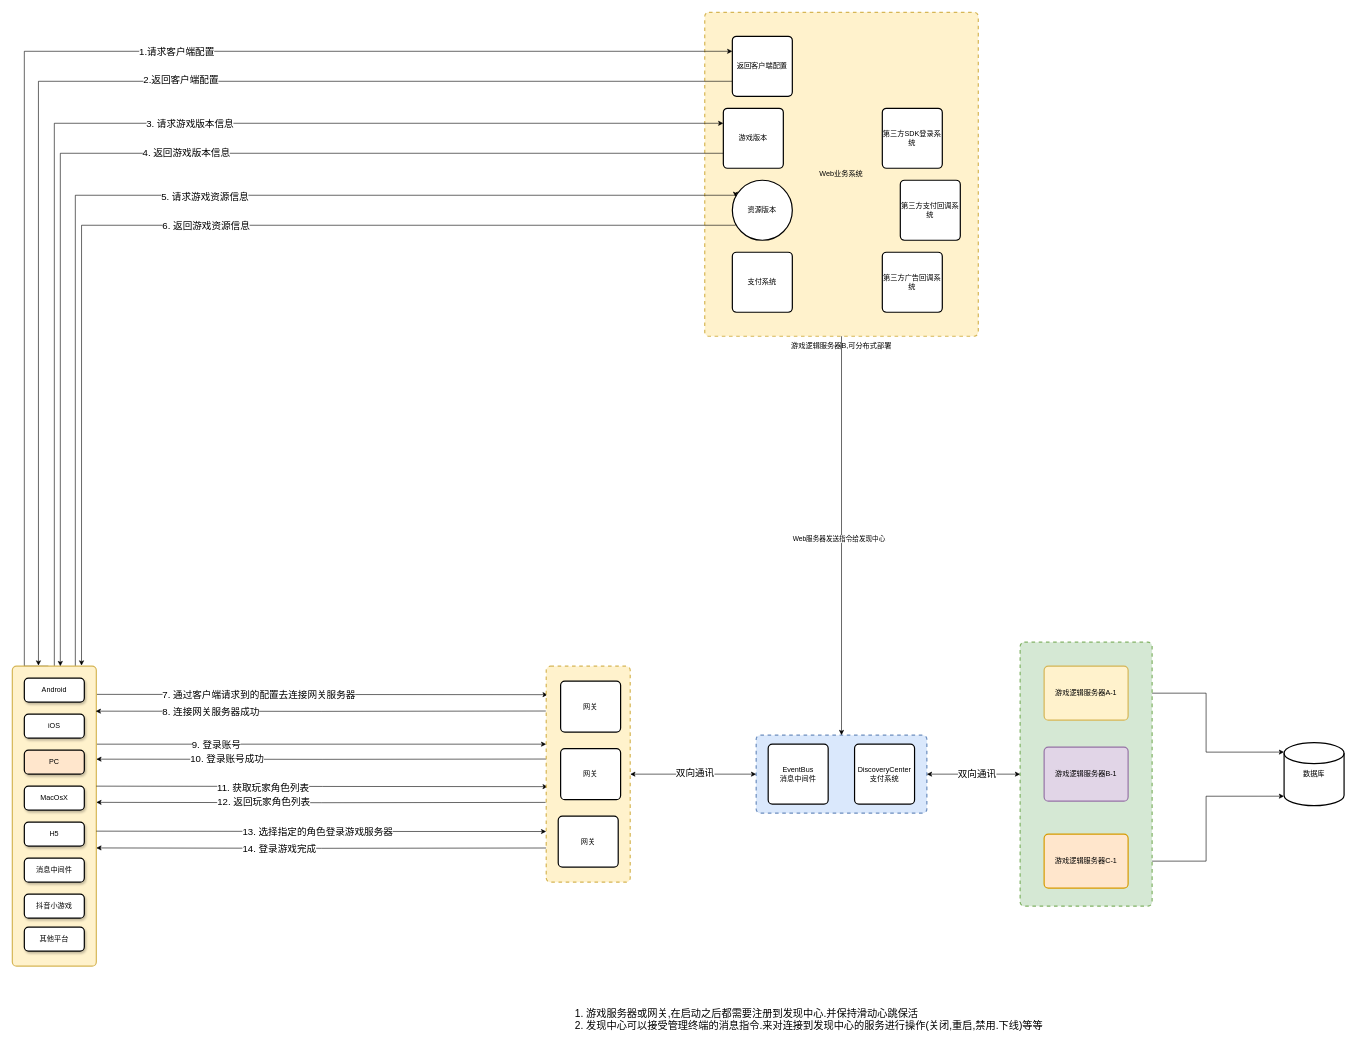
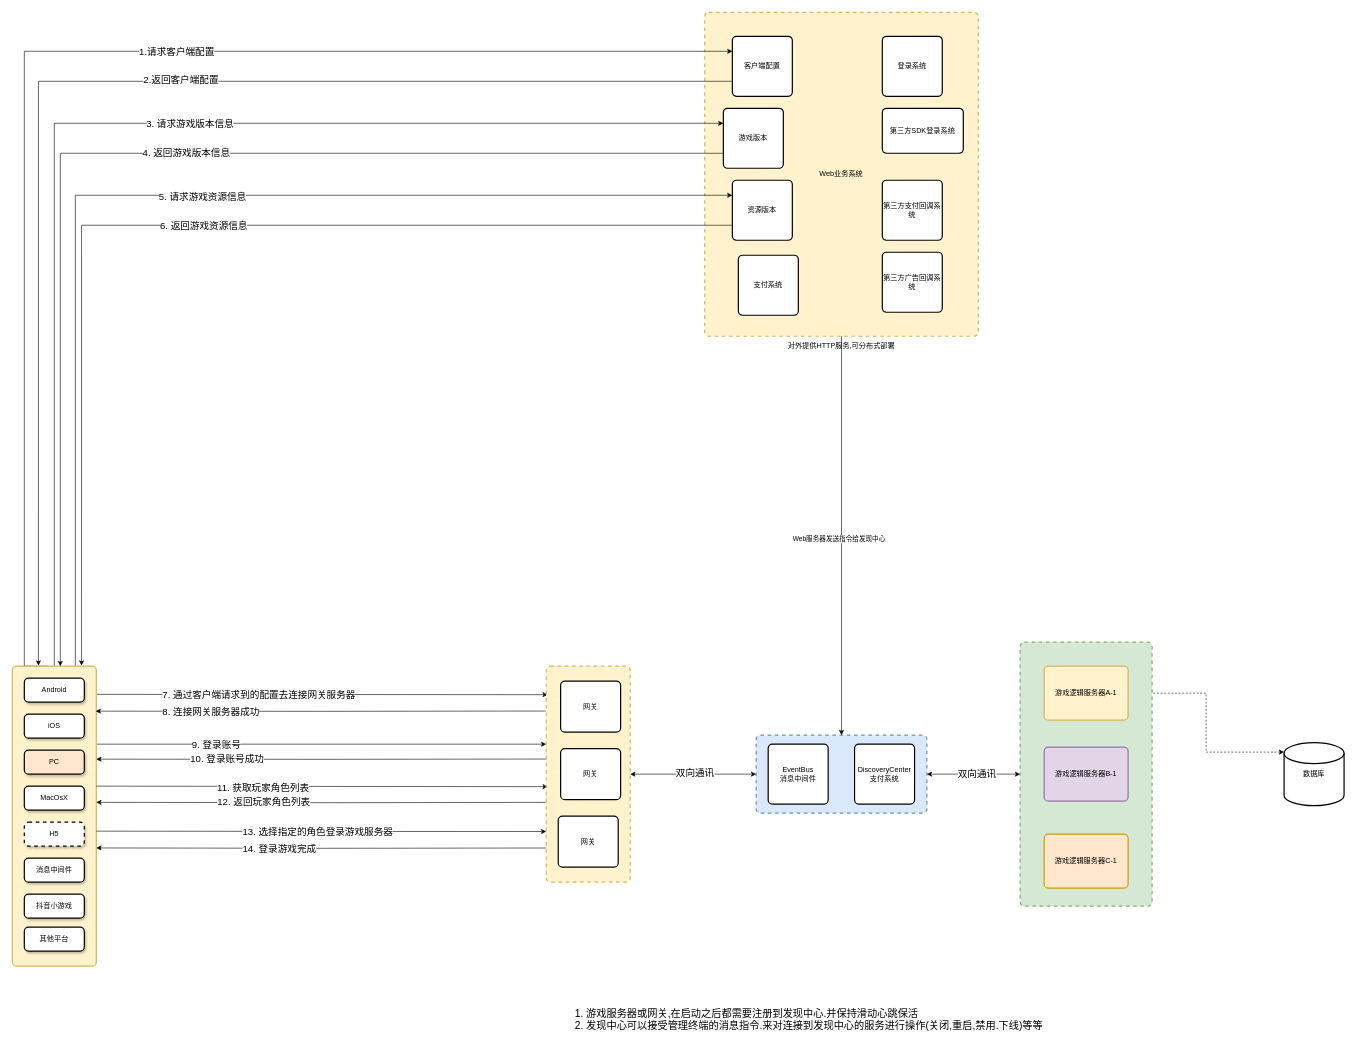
(762, 66) -> (762, 66)
none -> (912, 66)
(912, 138) -> (923, 131)
(762, 210) -> (762, 210)
(930, 210) -> (912, 210)
(762, 282) -> (768, 285)
(841, 346) -> (841, 346)
(1206, 731) -> (1206, 731)
(1206, 796) -> none
(54, 834) -> (54, 834)
